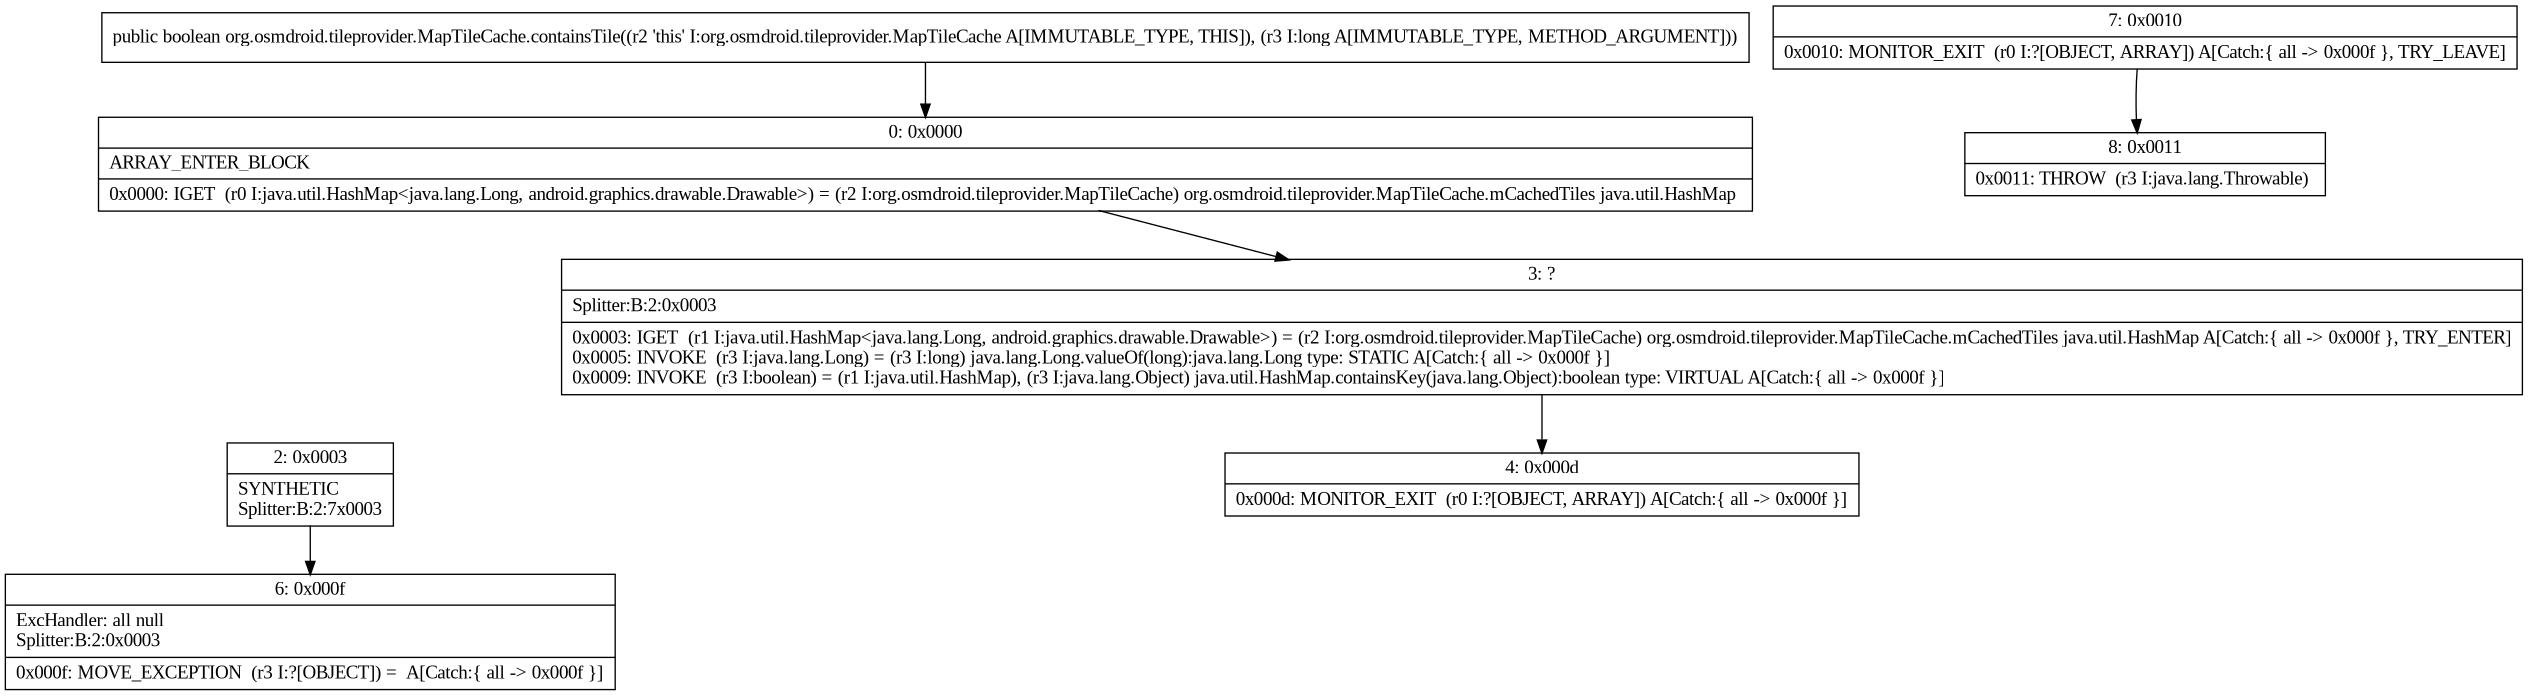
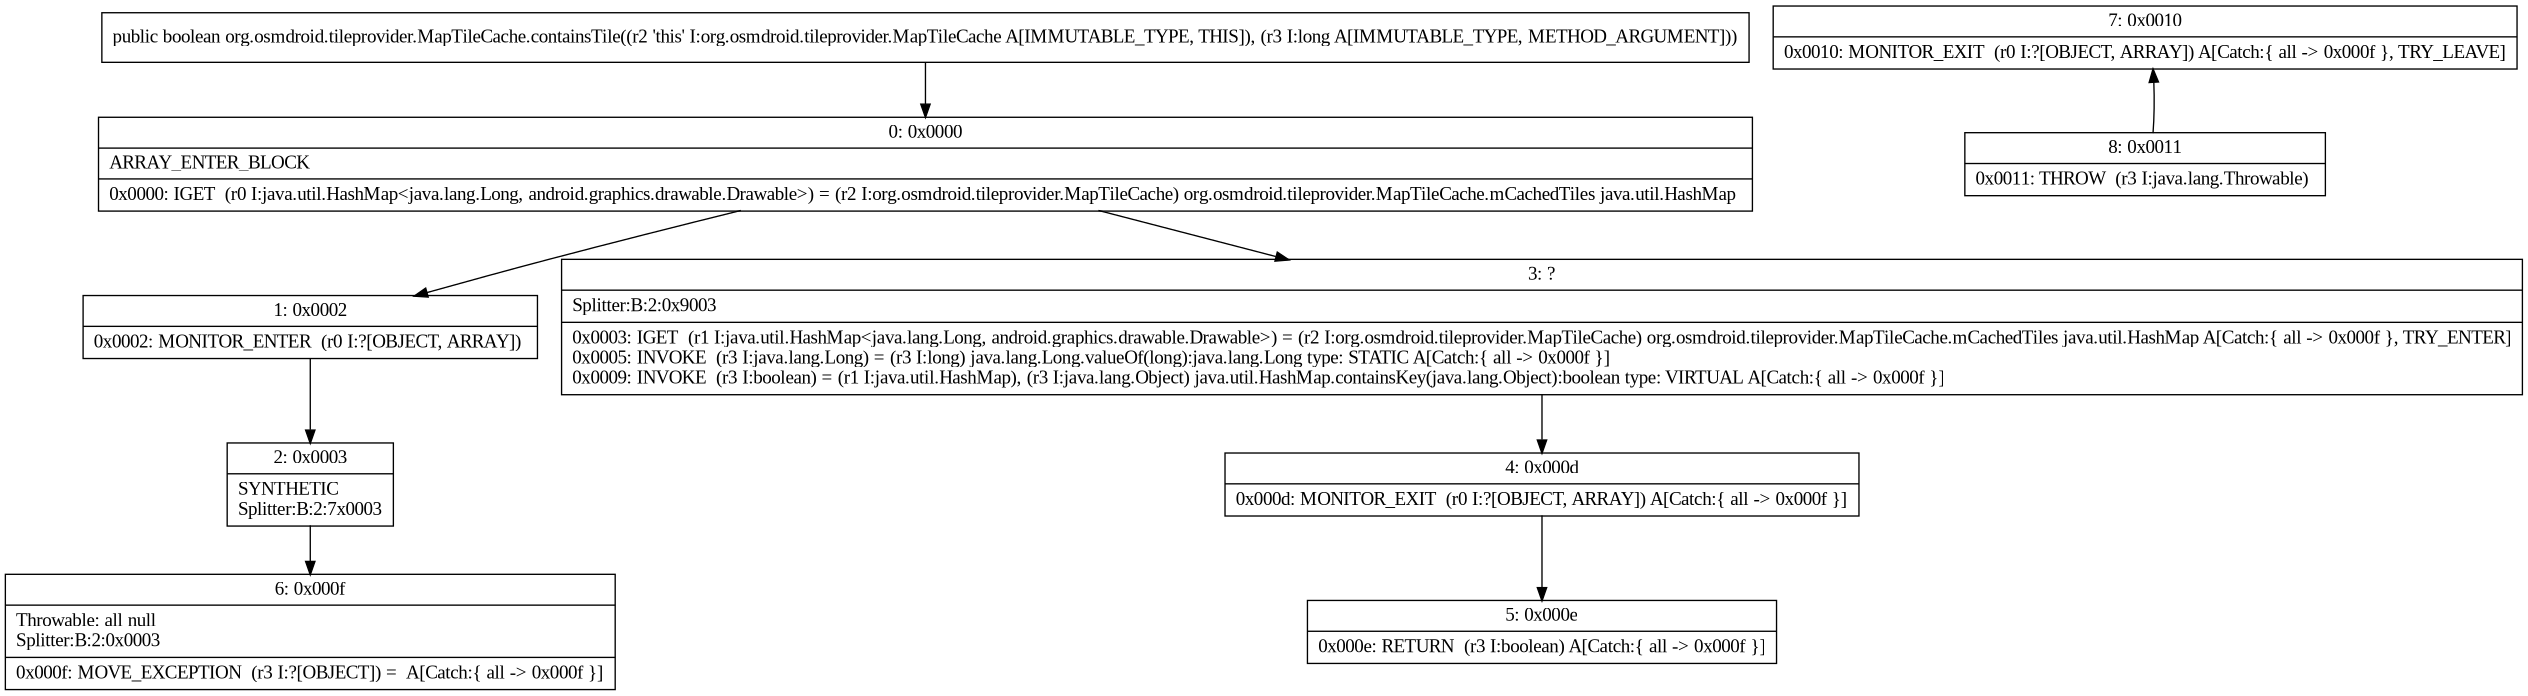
(2136, 94) -> (2154, 108)
(645, 306) -> (645, 306)
none -> (310, 327)
(90, 621) -> (86, 621)
none -> (1542, 632)
